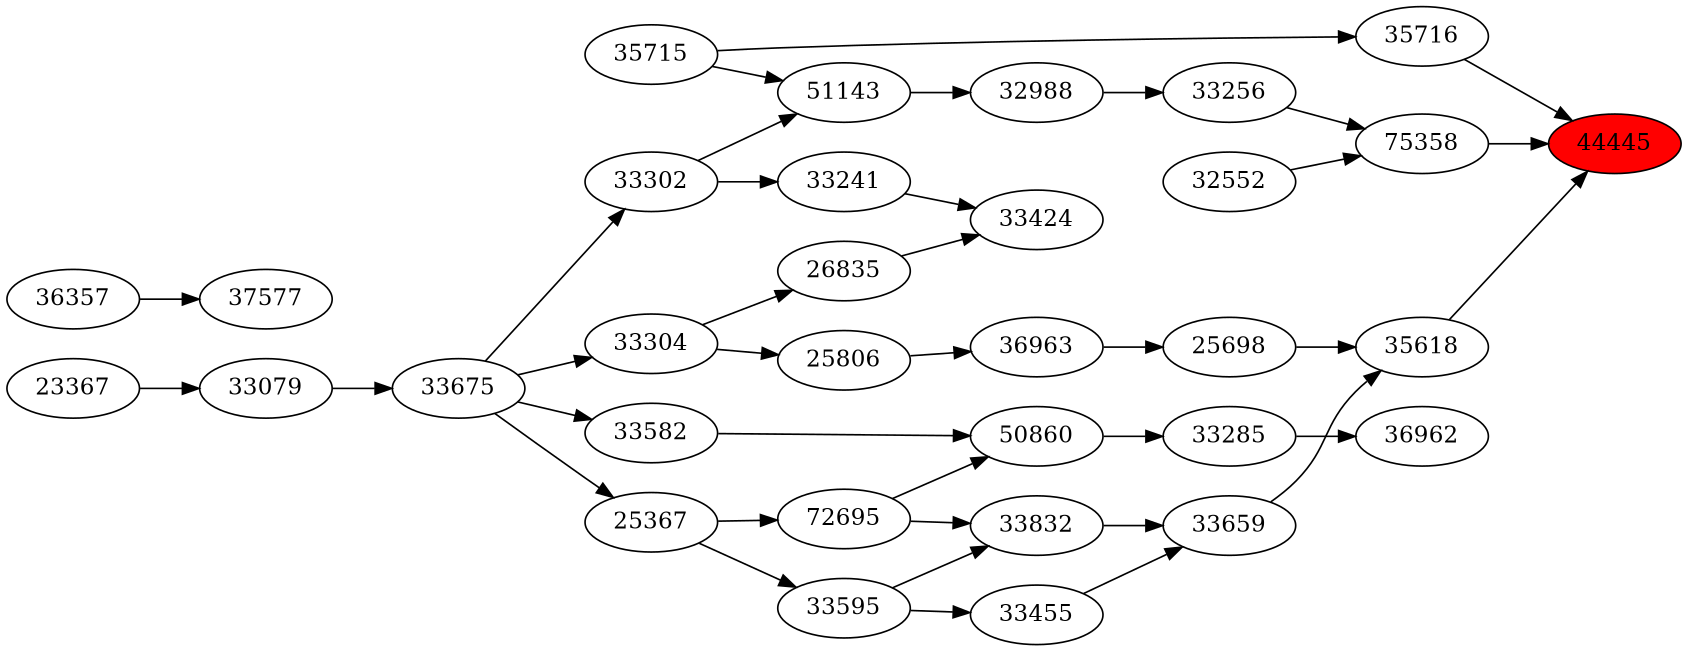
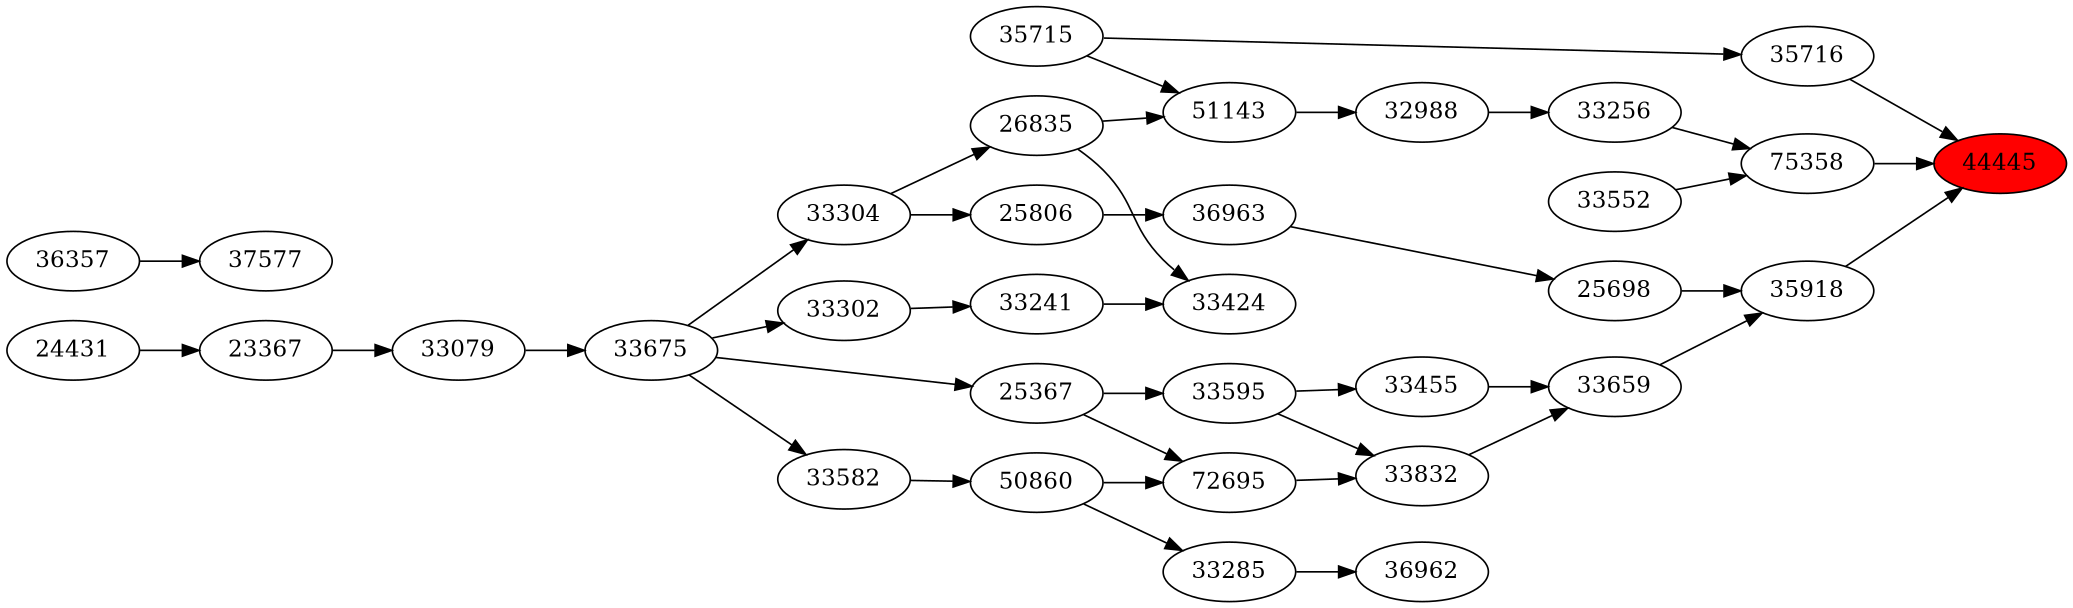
(740, 141) -> (1125, 120)
(1229, 182) -> (1615, 202)
(1422, 347) -> (1807, 291)
none -> (73, 350)
(932, 481) -> (1125, 483)
